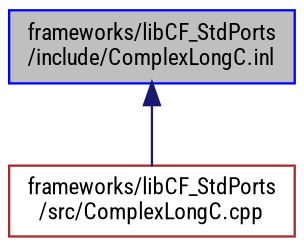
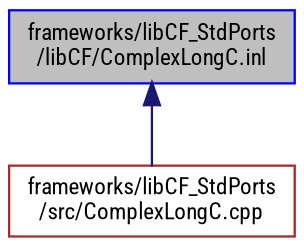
(152, 47) -> (152, 47)
